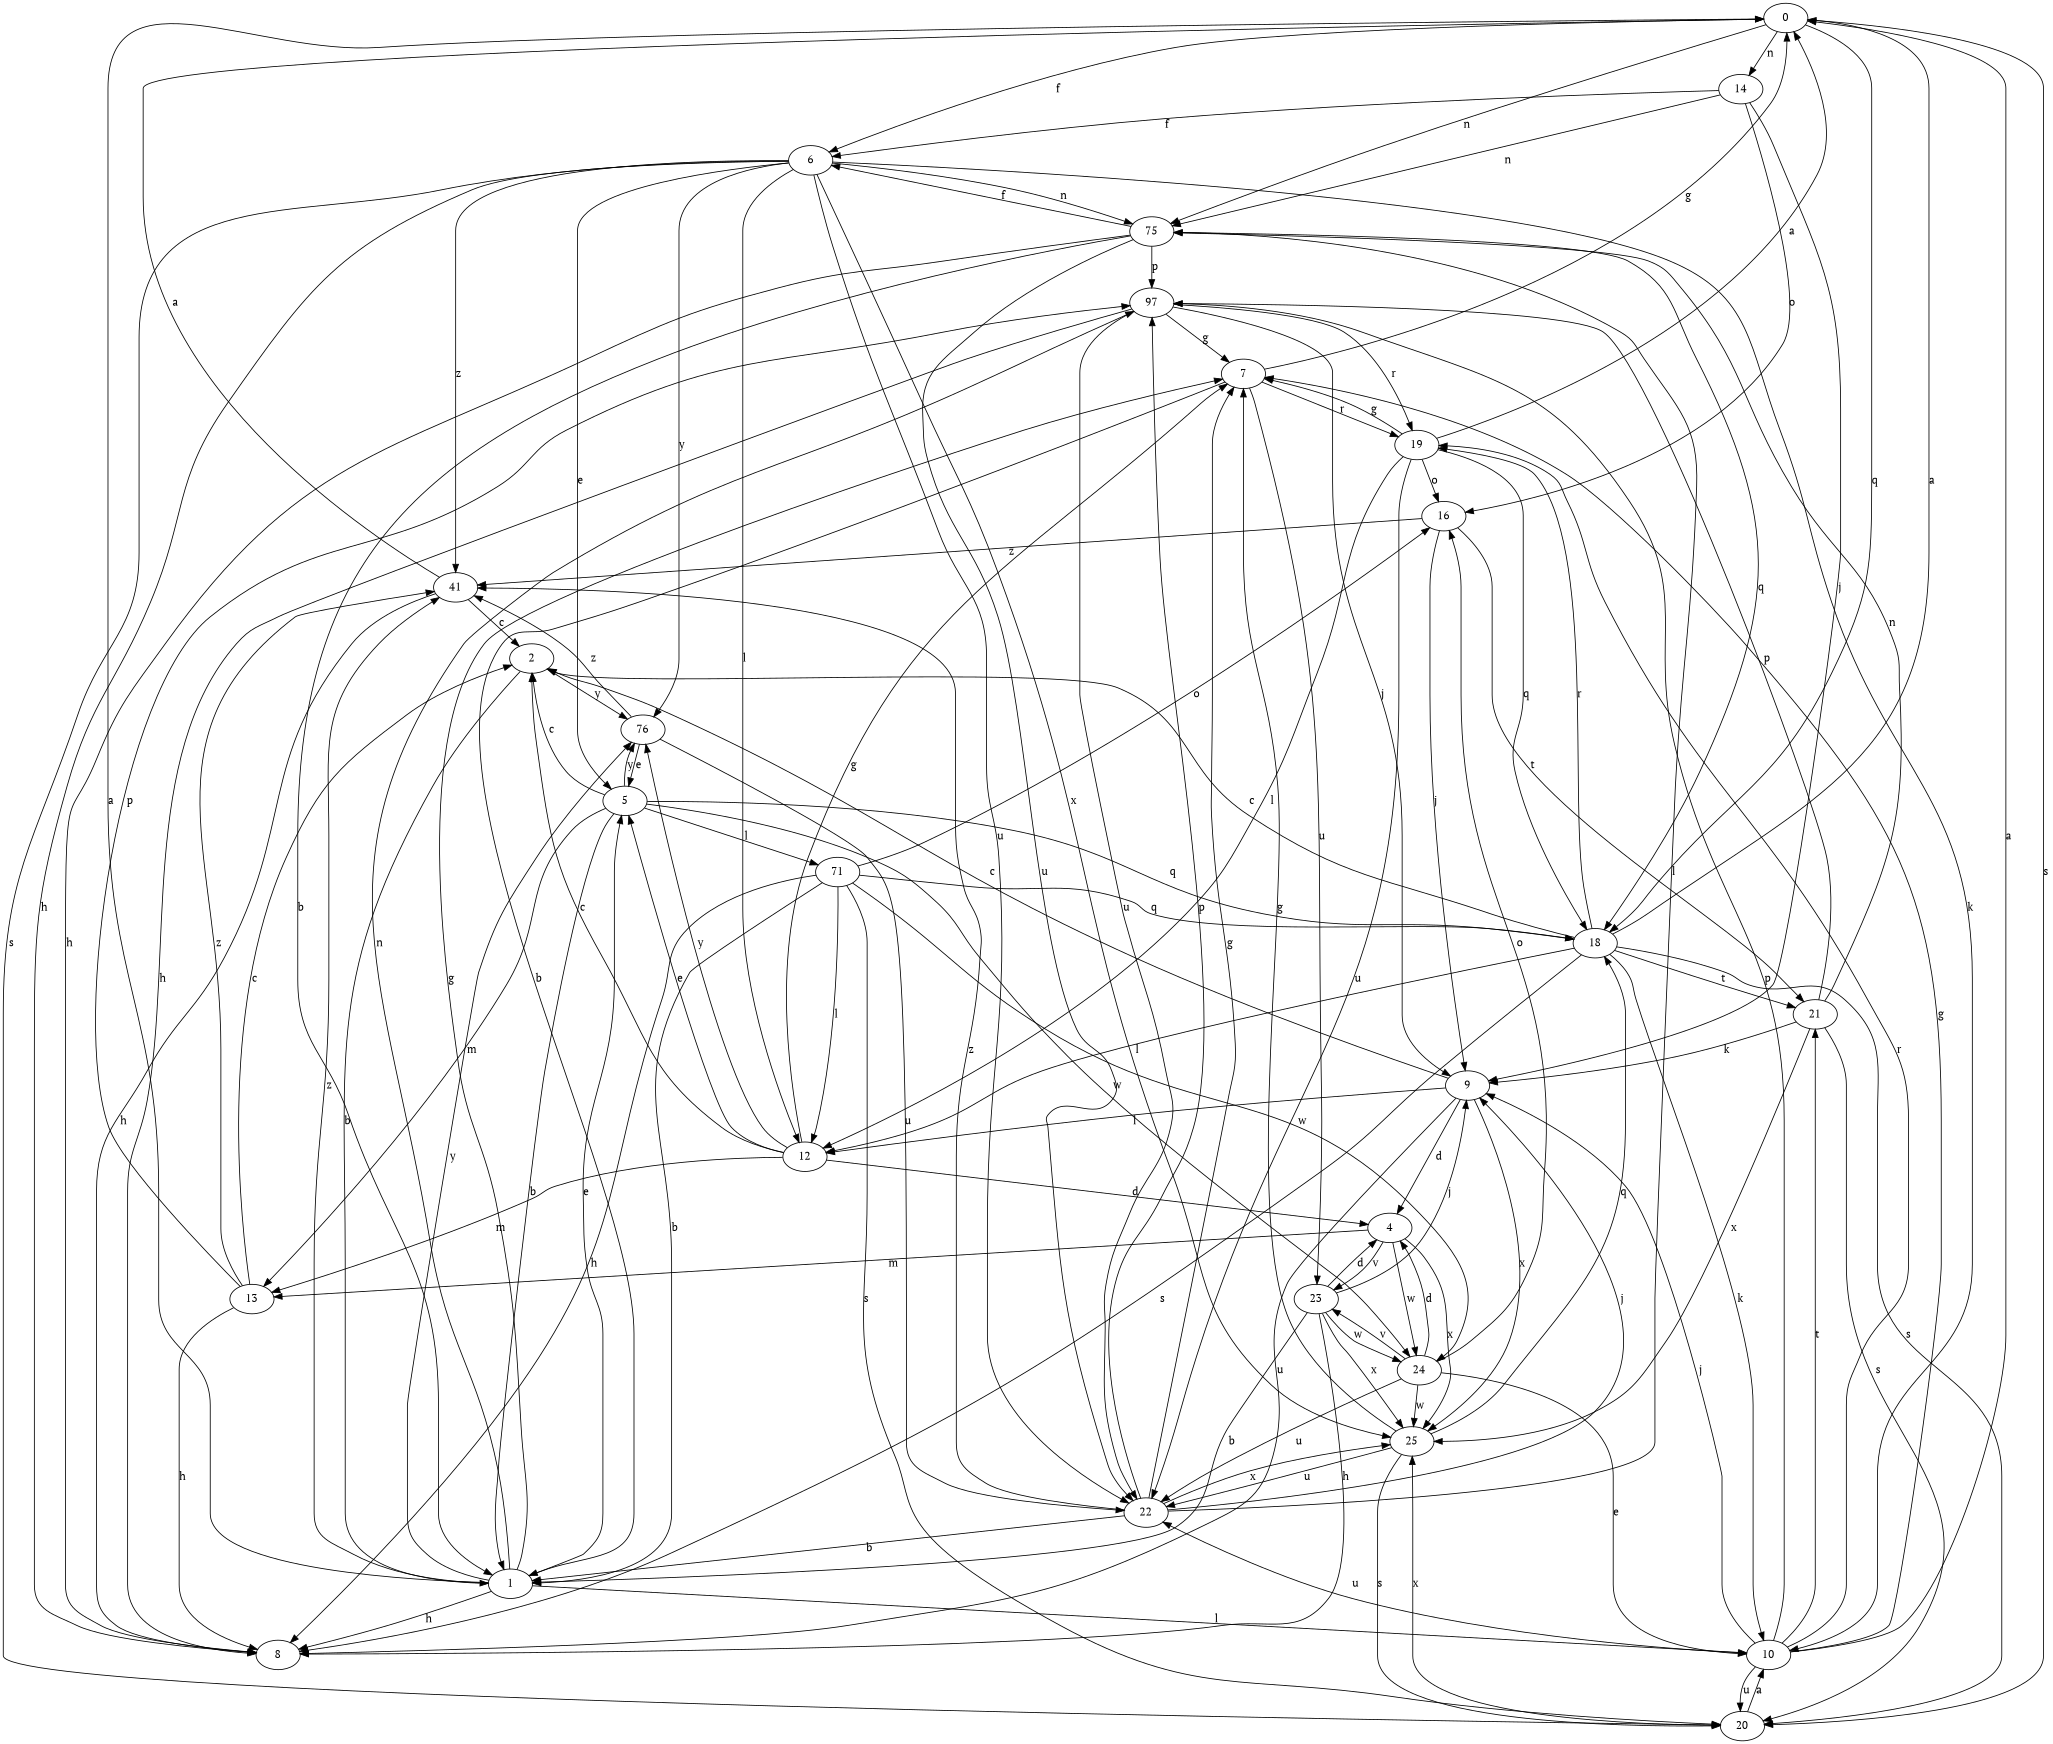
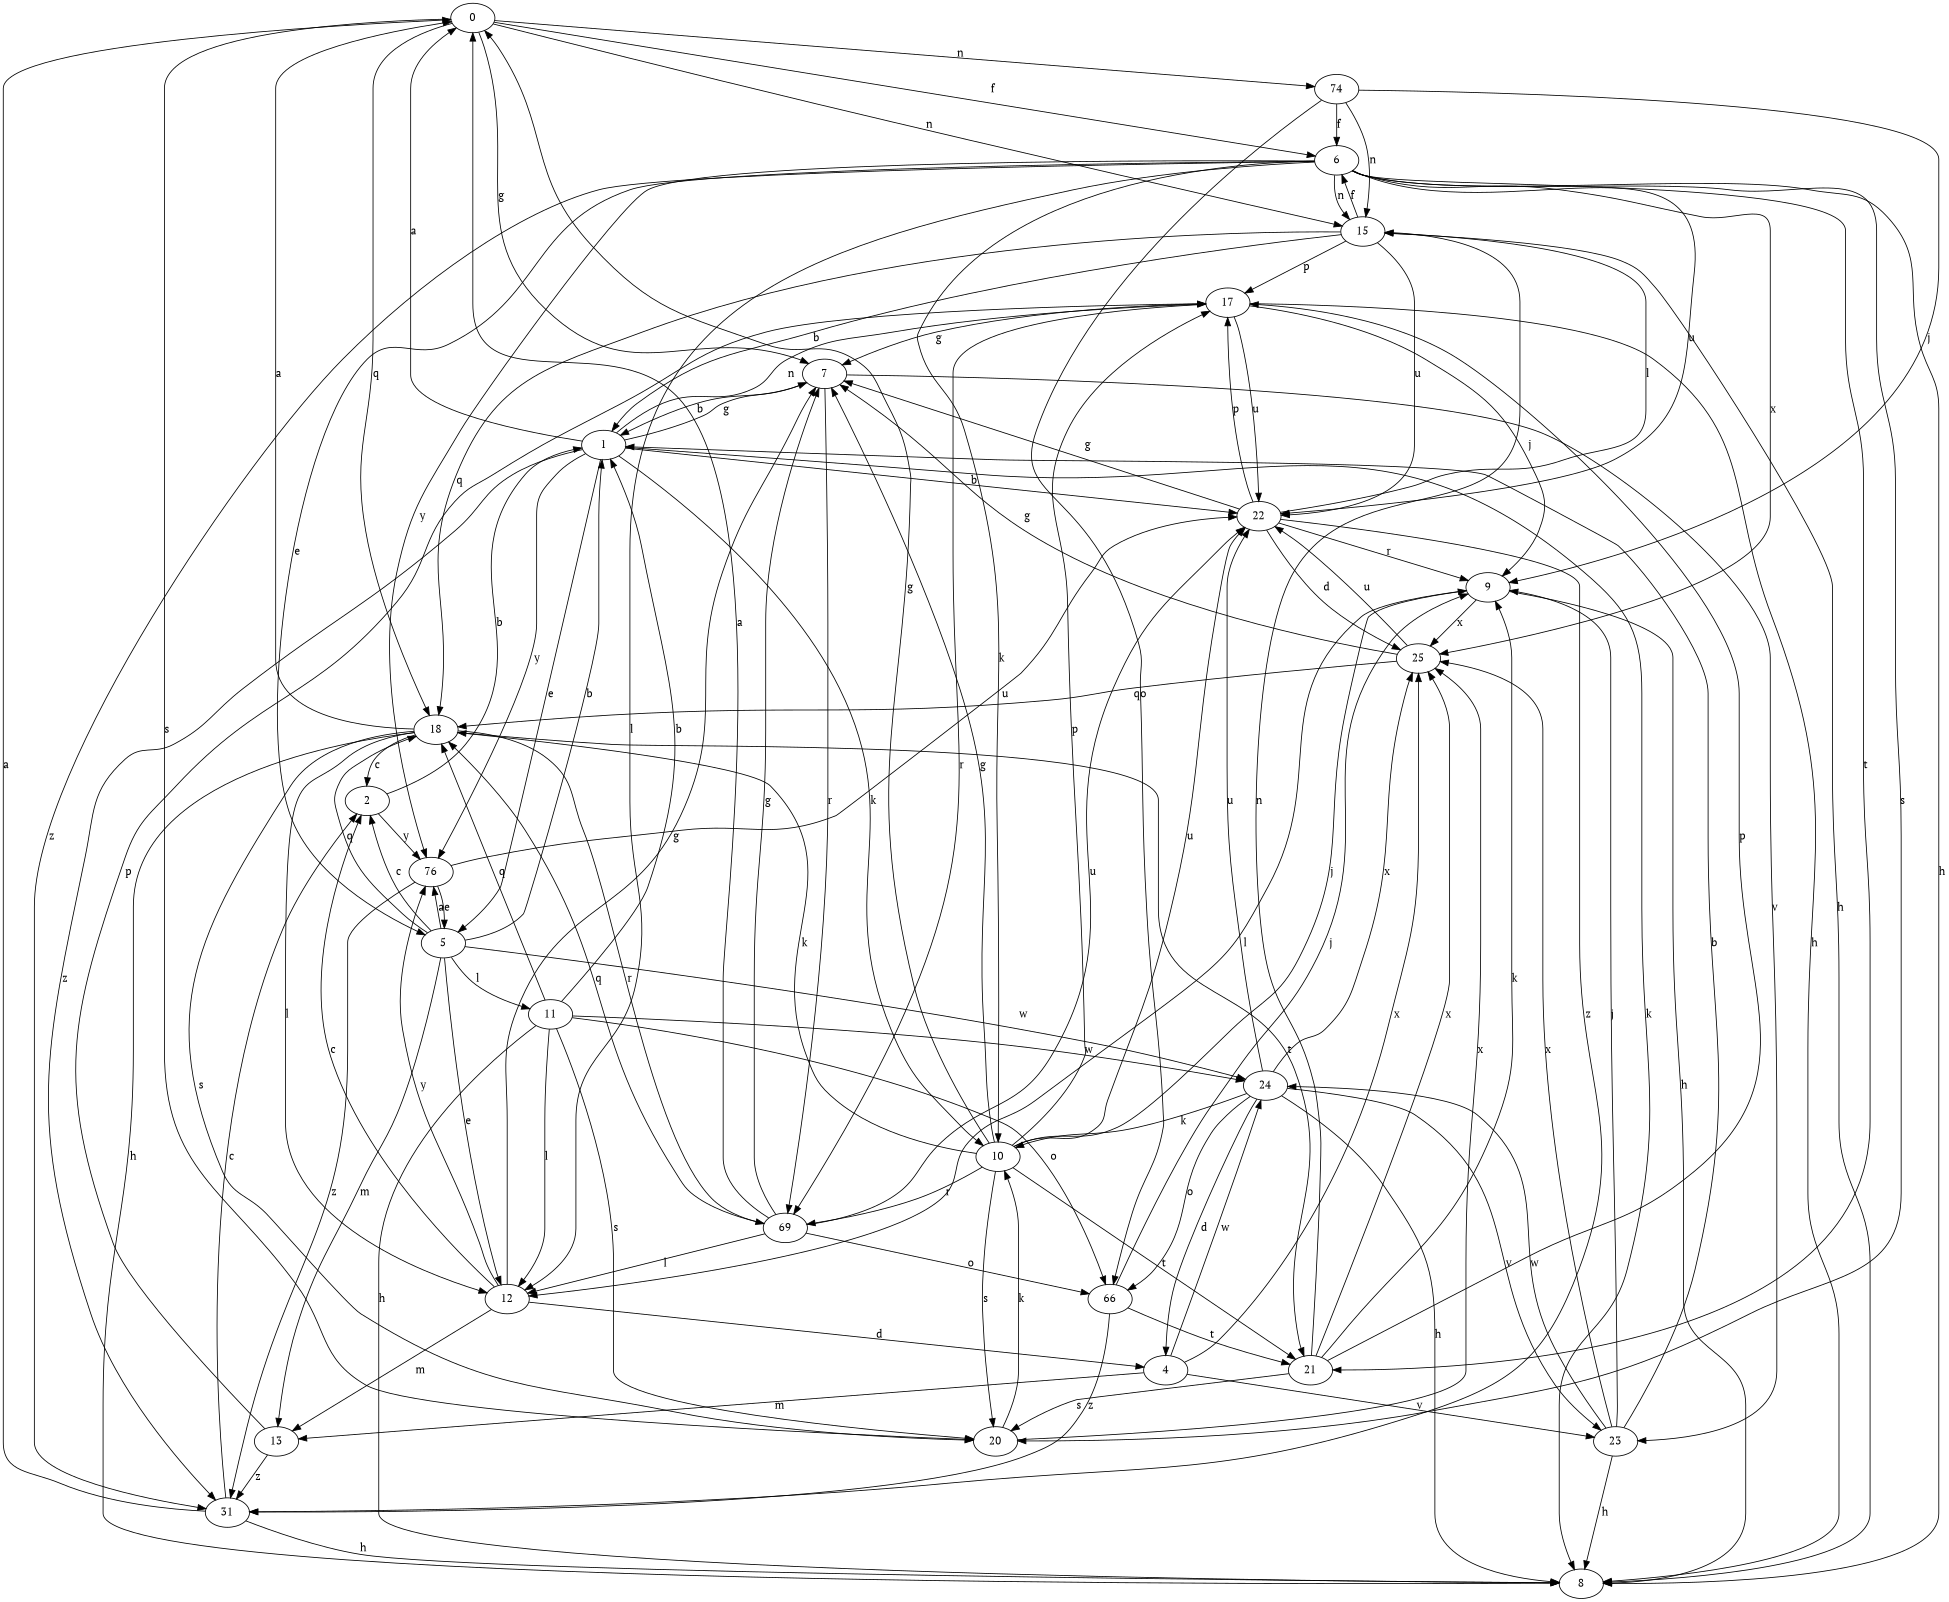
(1741, 89) -> (1337, 89)
(1152, 232) -> (1363, 232)
(1570, 264) -> (538, 300)
(1152, 303) -> (1228, 303)
(1417, 445) -> (785, 1228)
(1444, 516) -> (1110, 1299)
(456, 587) -> (227, 1513)
none -> (1864, 744)
(630, 765) -> (441, 908)
(1322, 836) -> (1775, 908)
(2009, 836) -> (910, 587)
(838, 872) -> (551, 1014)
(1017, 900) -> none
(264, 921) -> none
(684, 1006) -> (464, 1119)
(1431, 1153) -> none
(1349, 1265) -> none
(1730, 1283) -> (807, 865)
(1163, 1299) -> (134, 1157)
(1622, 1299) -> (1389, 552)
(1281, 1370) -> (1685, 1086)
(1421, 1406) -> (1387, 872)
(1253, 1477) -> (1327, 587)
(179, 1484) -> (1435, 1348)
(1616, 1513) -> (1184, 1121)
(832, 1548) -> (927, 480)
(429, 1619) -> (1649, 1014)
(1217, 1619) -> (874, 801)
(1407, 1689) -> none
(1747, 1691) -> (986, 1299)
(1759, 1691) -> (1022, 1299)
